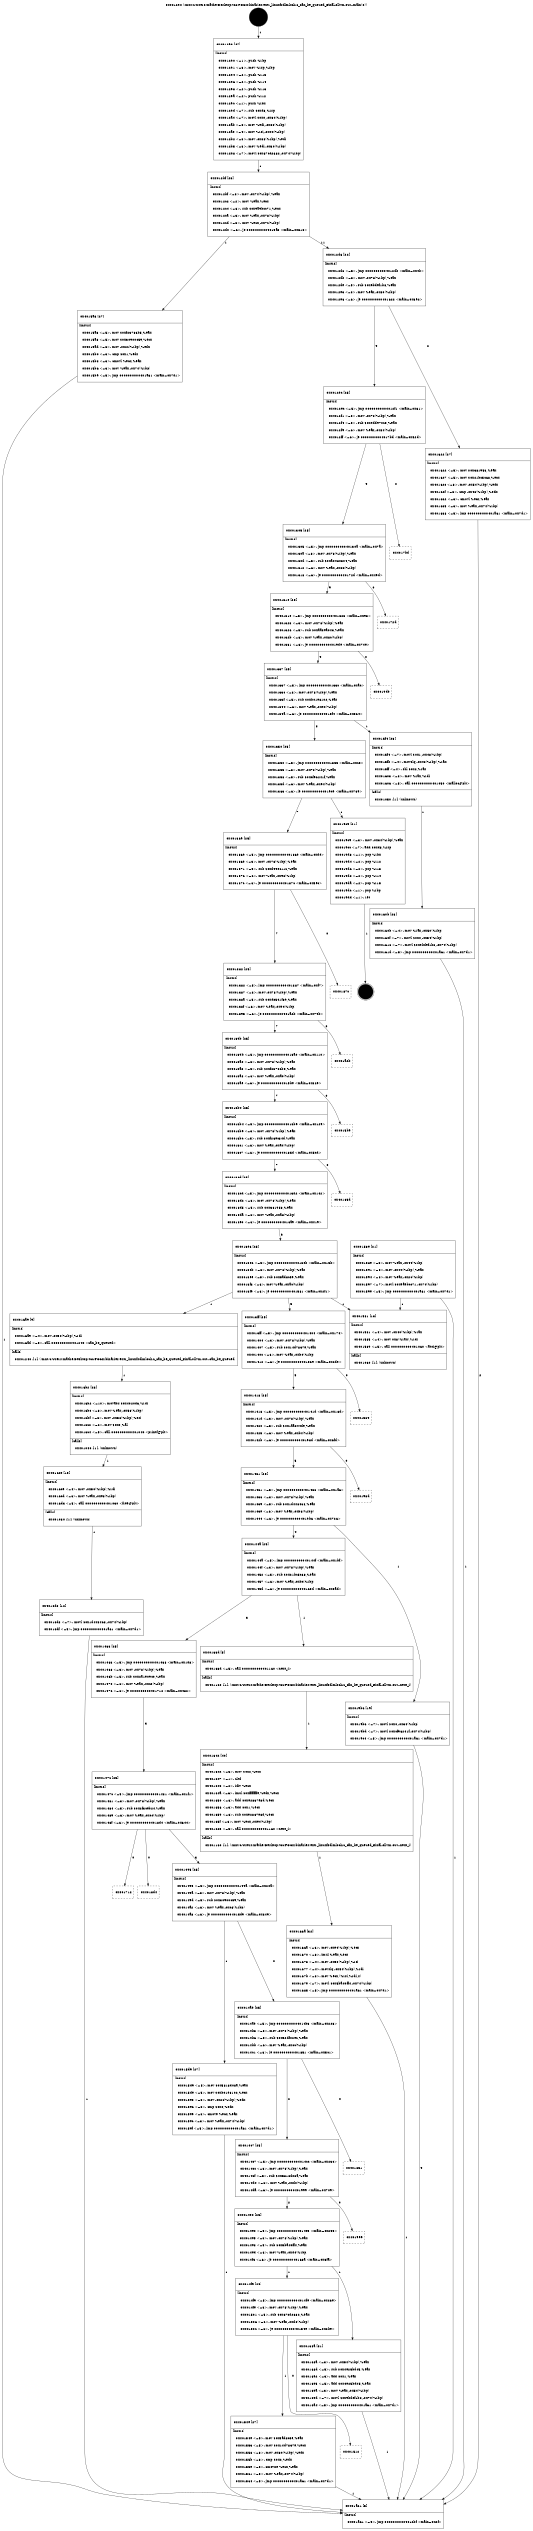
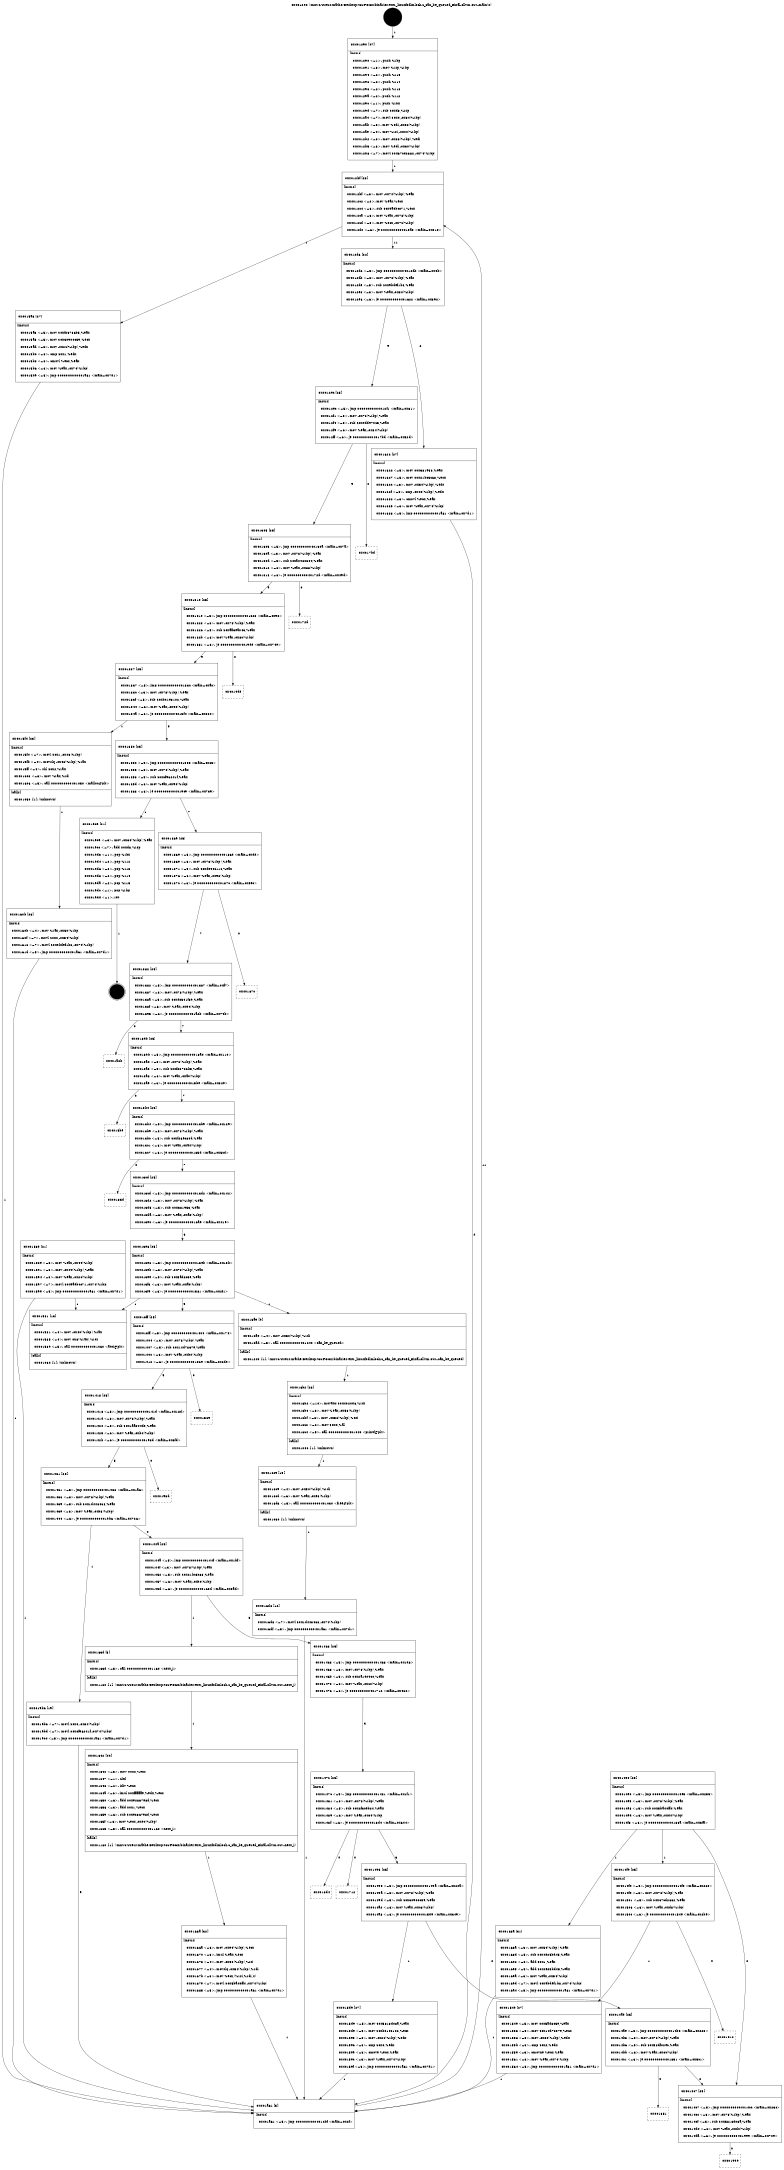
none -> (481, 1199)
(287, 2202) -> (743, 1950)
